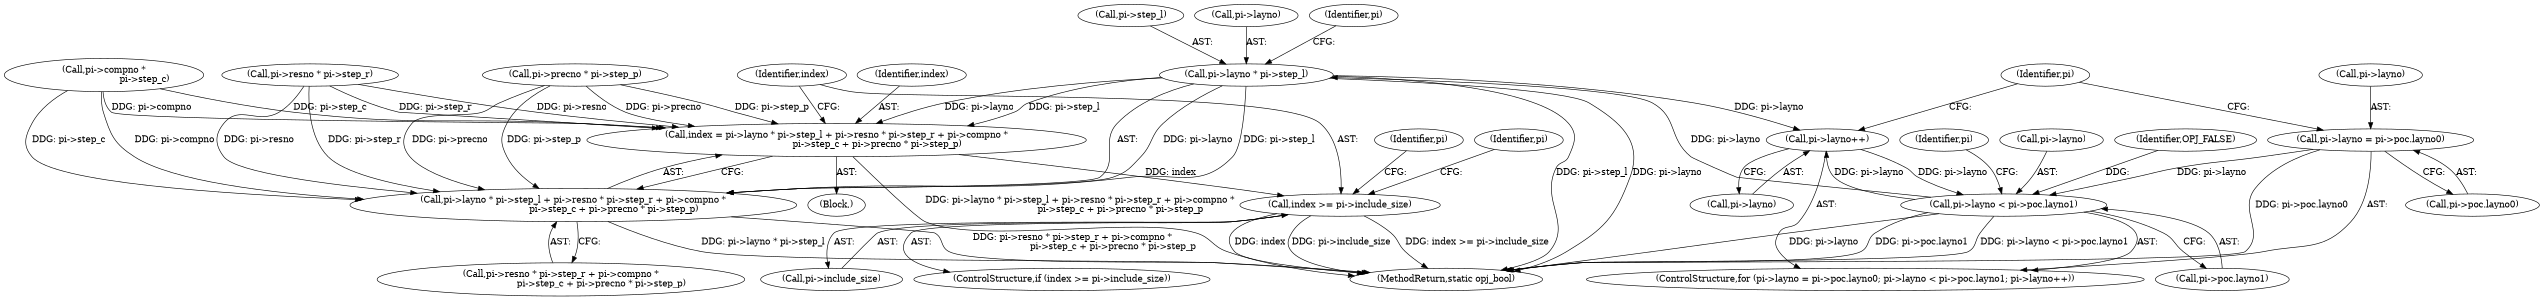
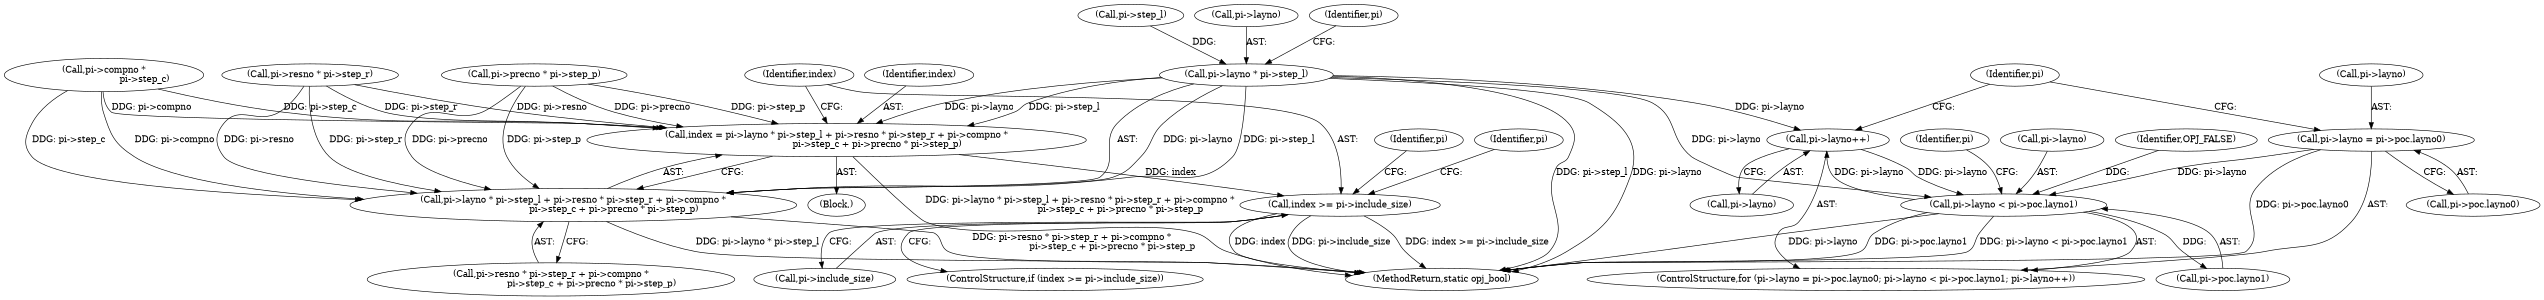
(1204, 43) -> (1206, 43)
(1651, 102) -> (1645, 100)
(846, 242) -> (842, 242)
(923, 242) -> (921, 242)
(2196, 242) -> (2196, 242)
